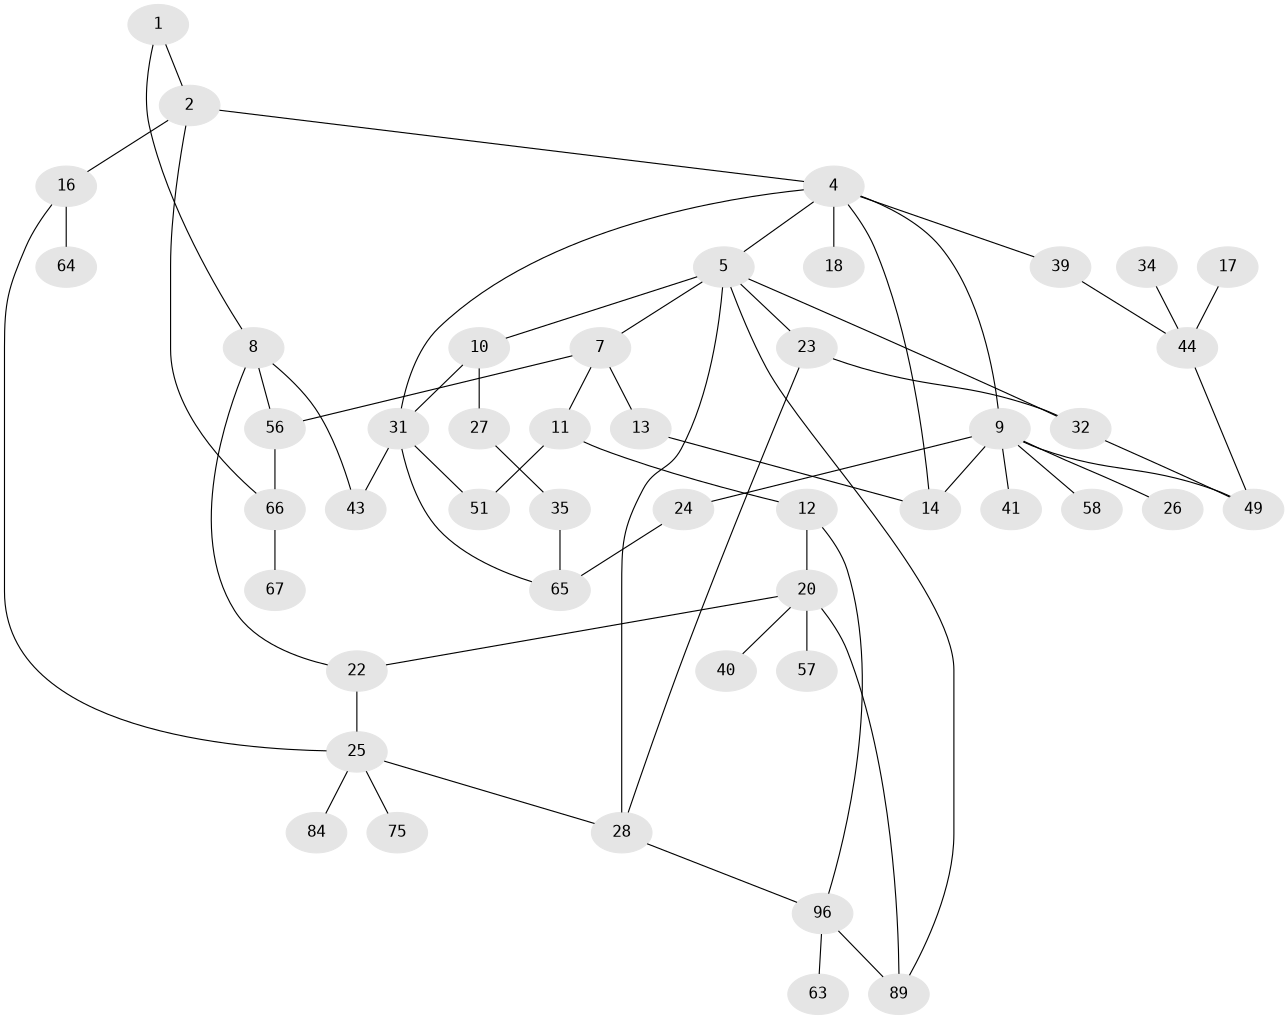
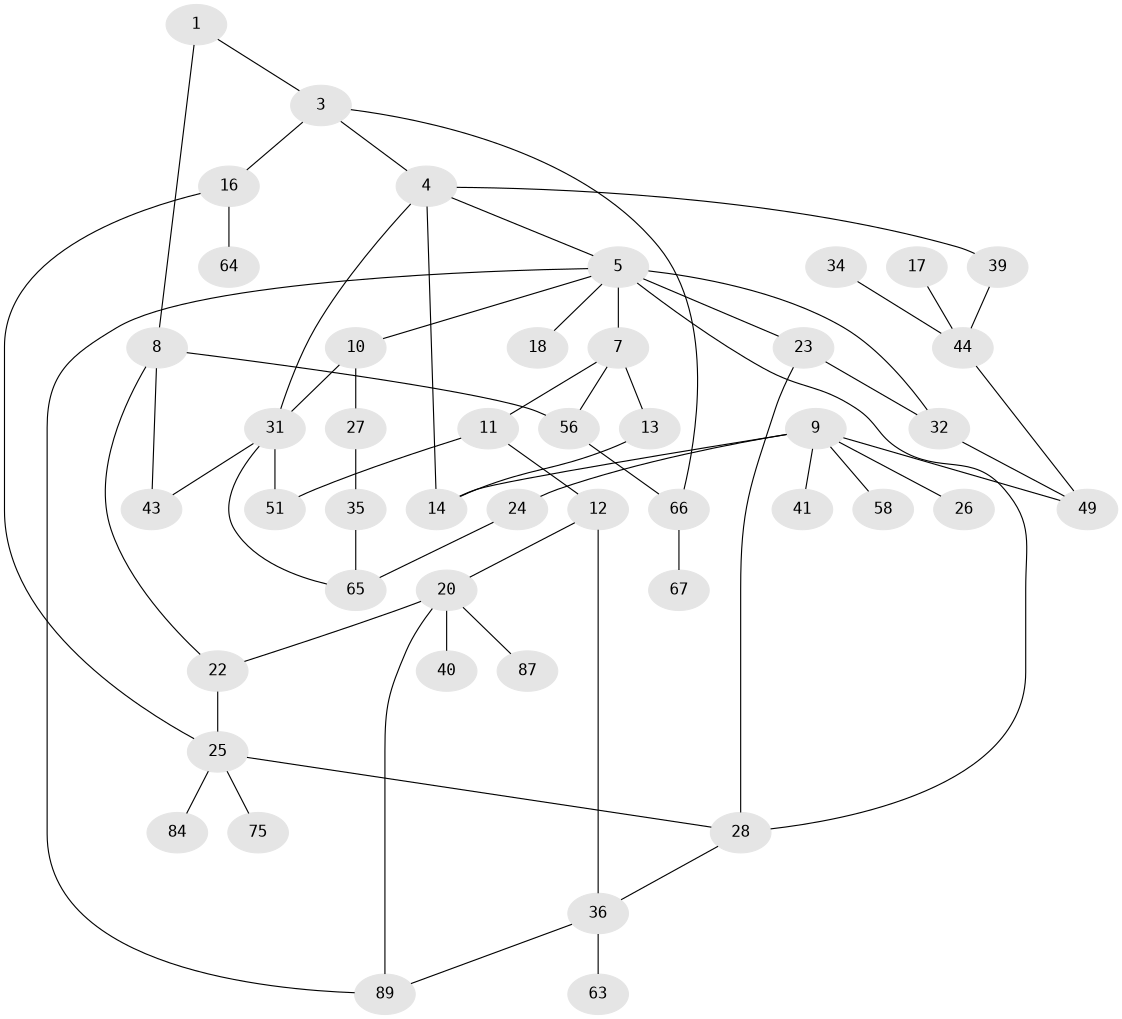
(190, 105) -> (321, 105)
(834, 227) -> (578, 307)
(962, 280) -> none
(807, 671) -> (527, 671)
(823, 913) -> (598, 913)
